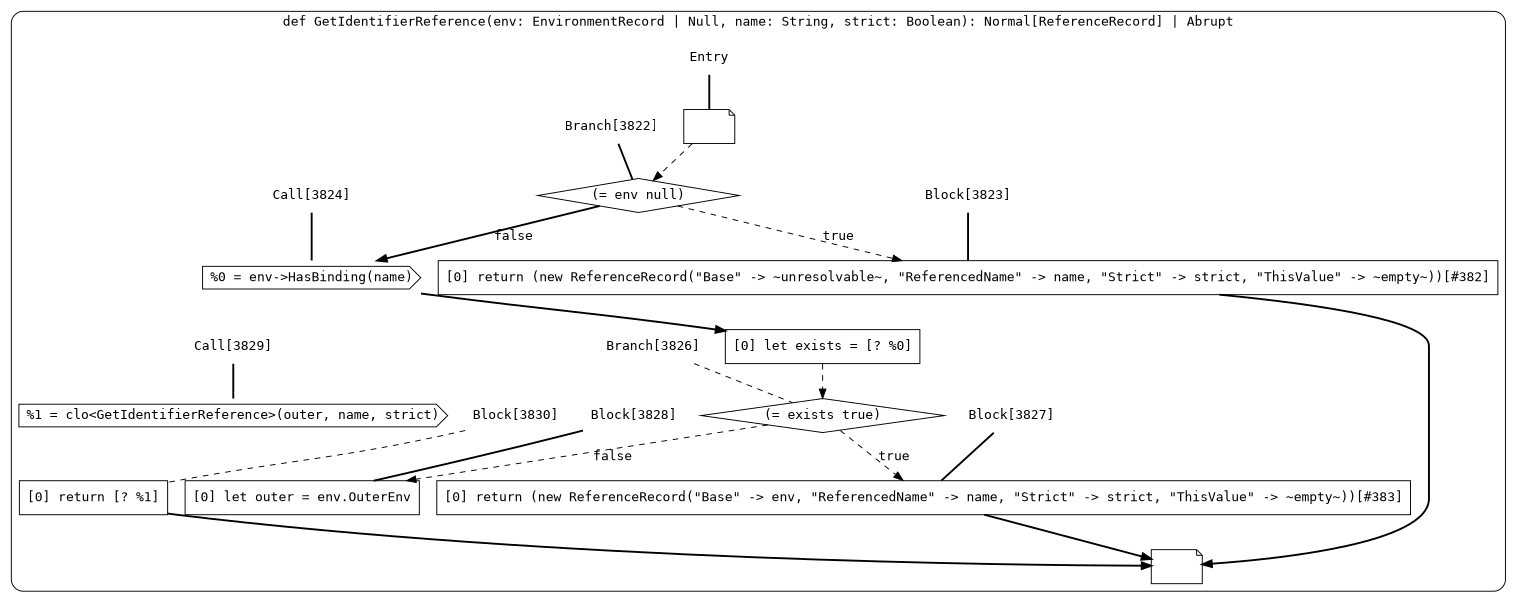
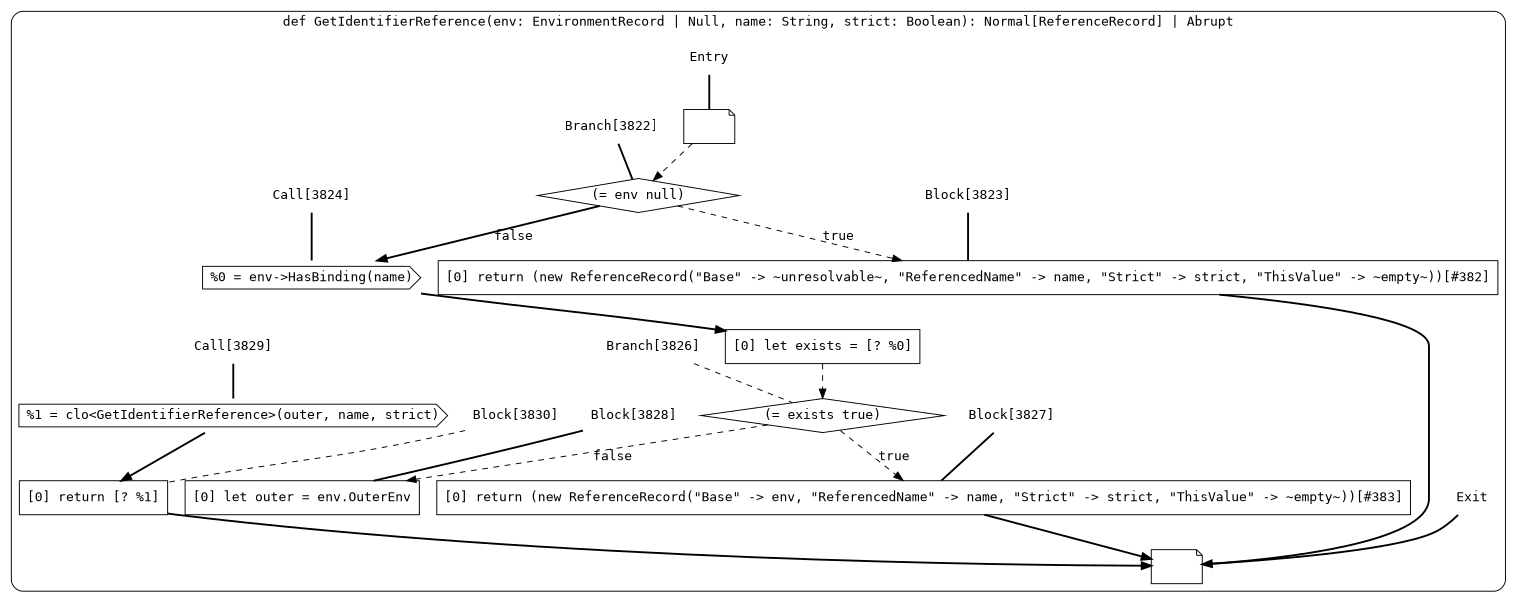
none -> (167, 454)
none -> (1472, 498)
